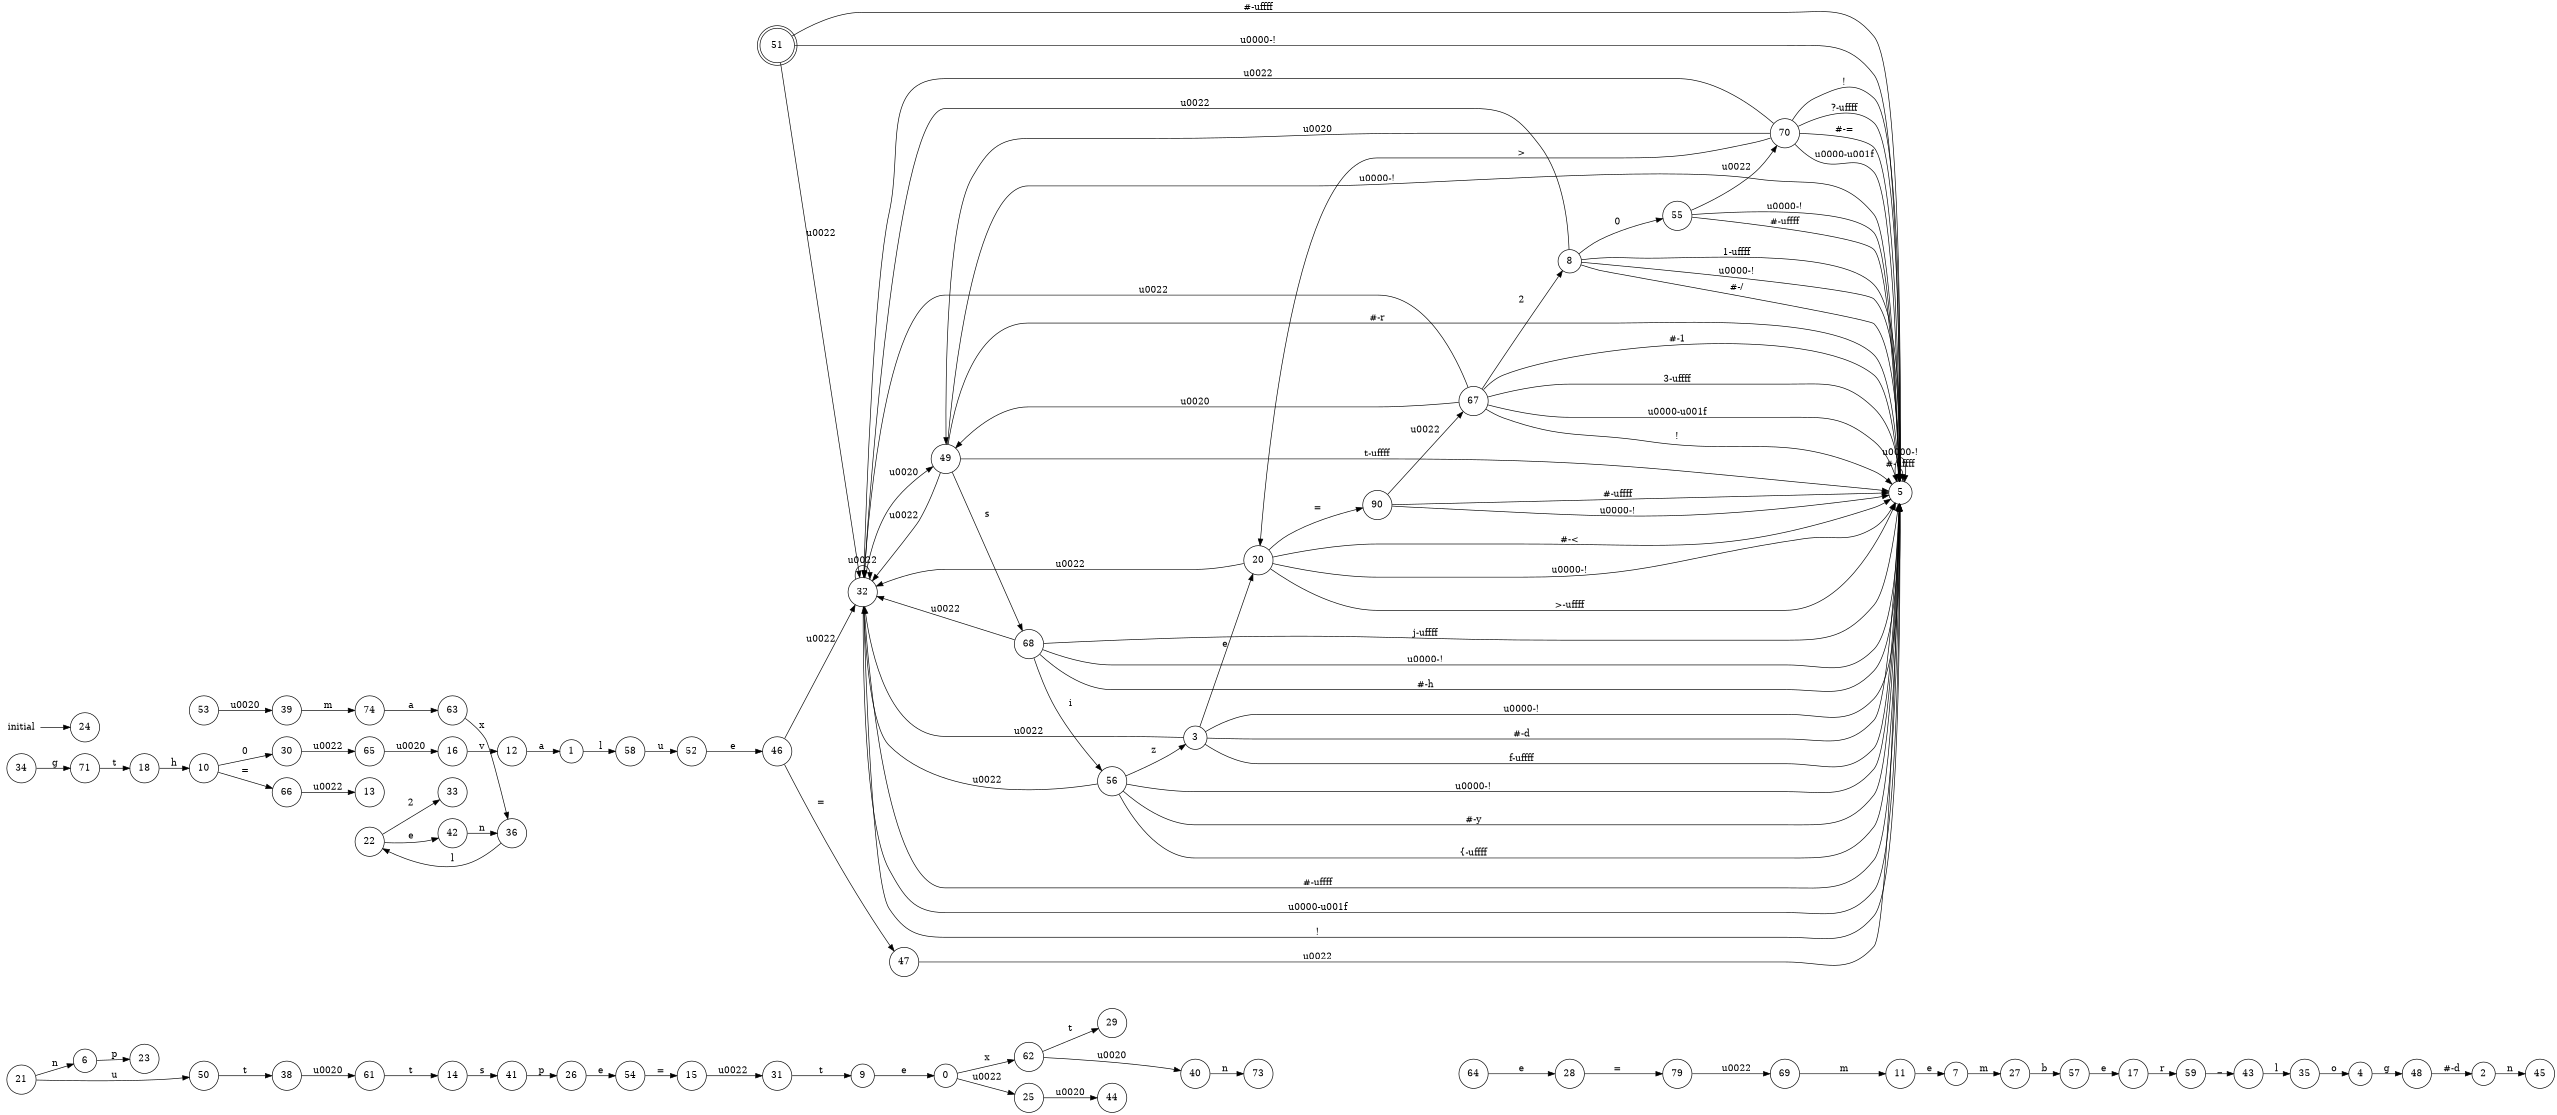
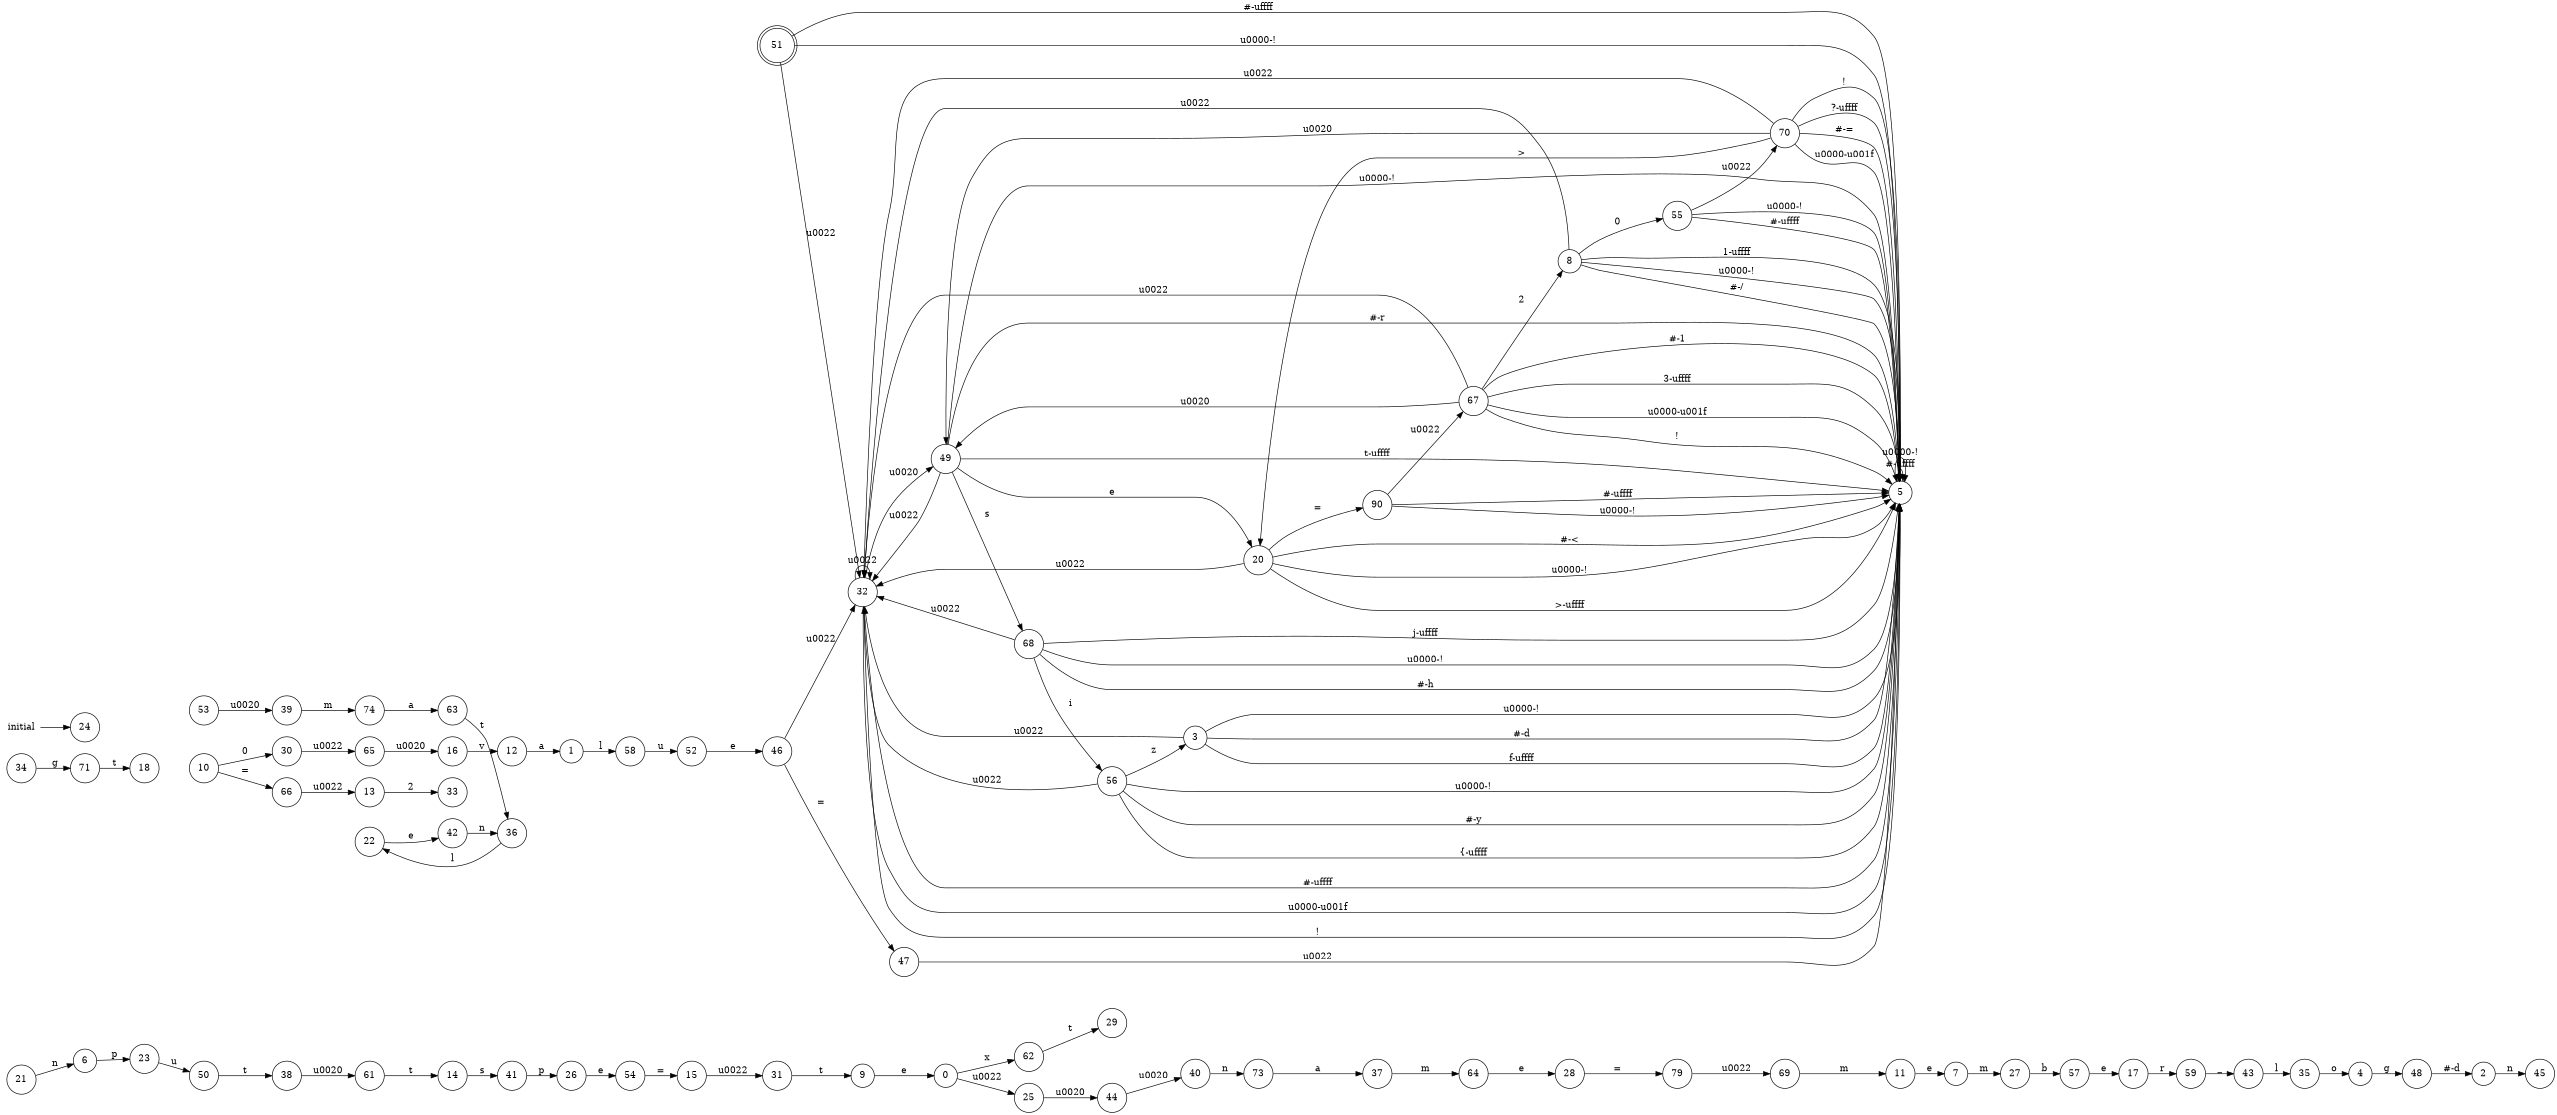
(1225, 654) -> (1109, 497)
(482, 726) -> (482, 726)
(171, 768) -> none
(408, 819) -> (408, 792)
(1109, 1062) -> (1151, 1087)
none -> (1377, 1074)
(109, 1081) -> (171, 1066)
